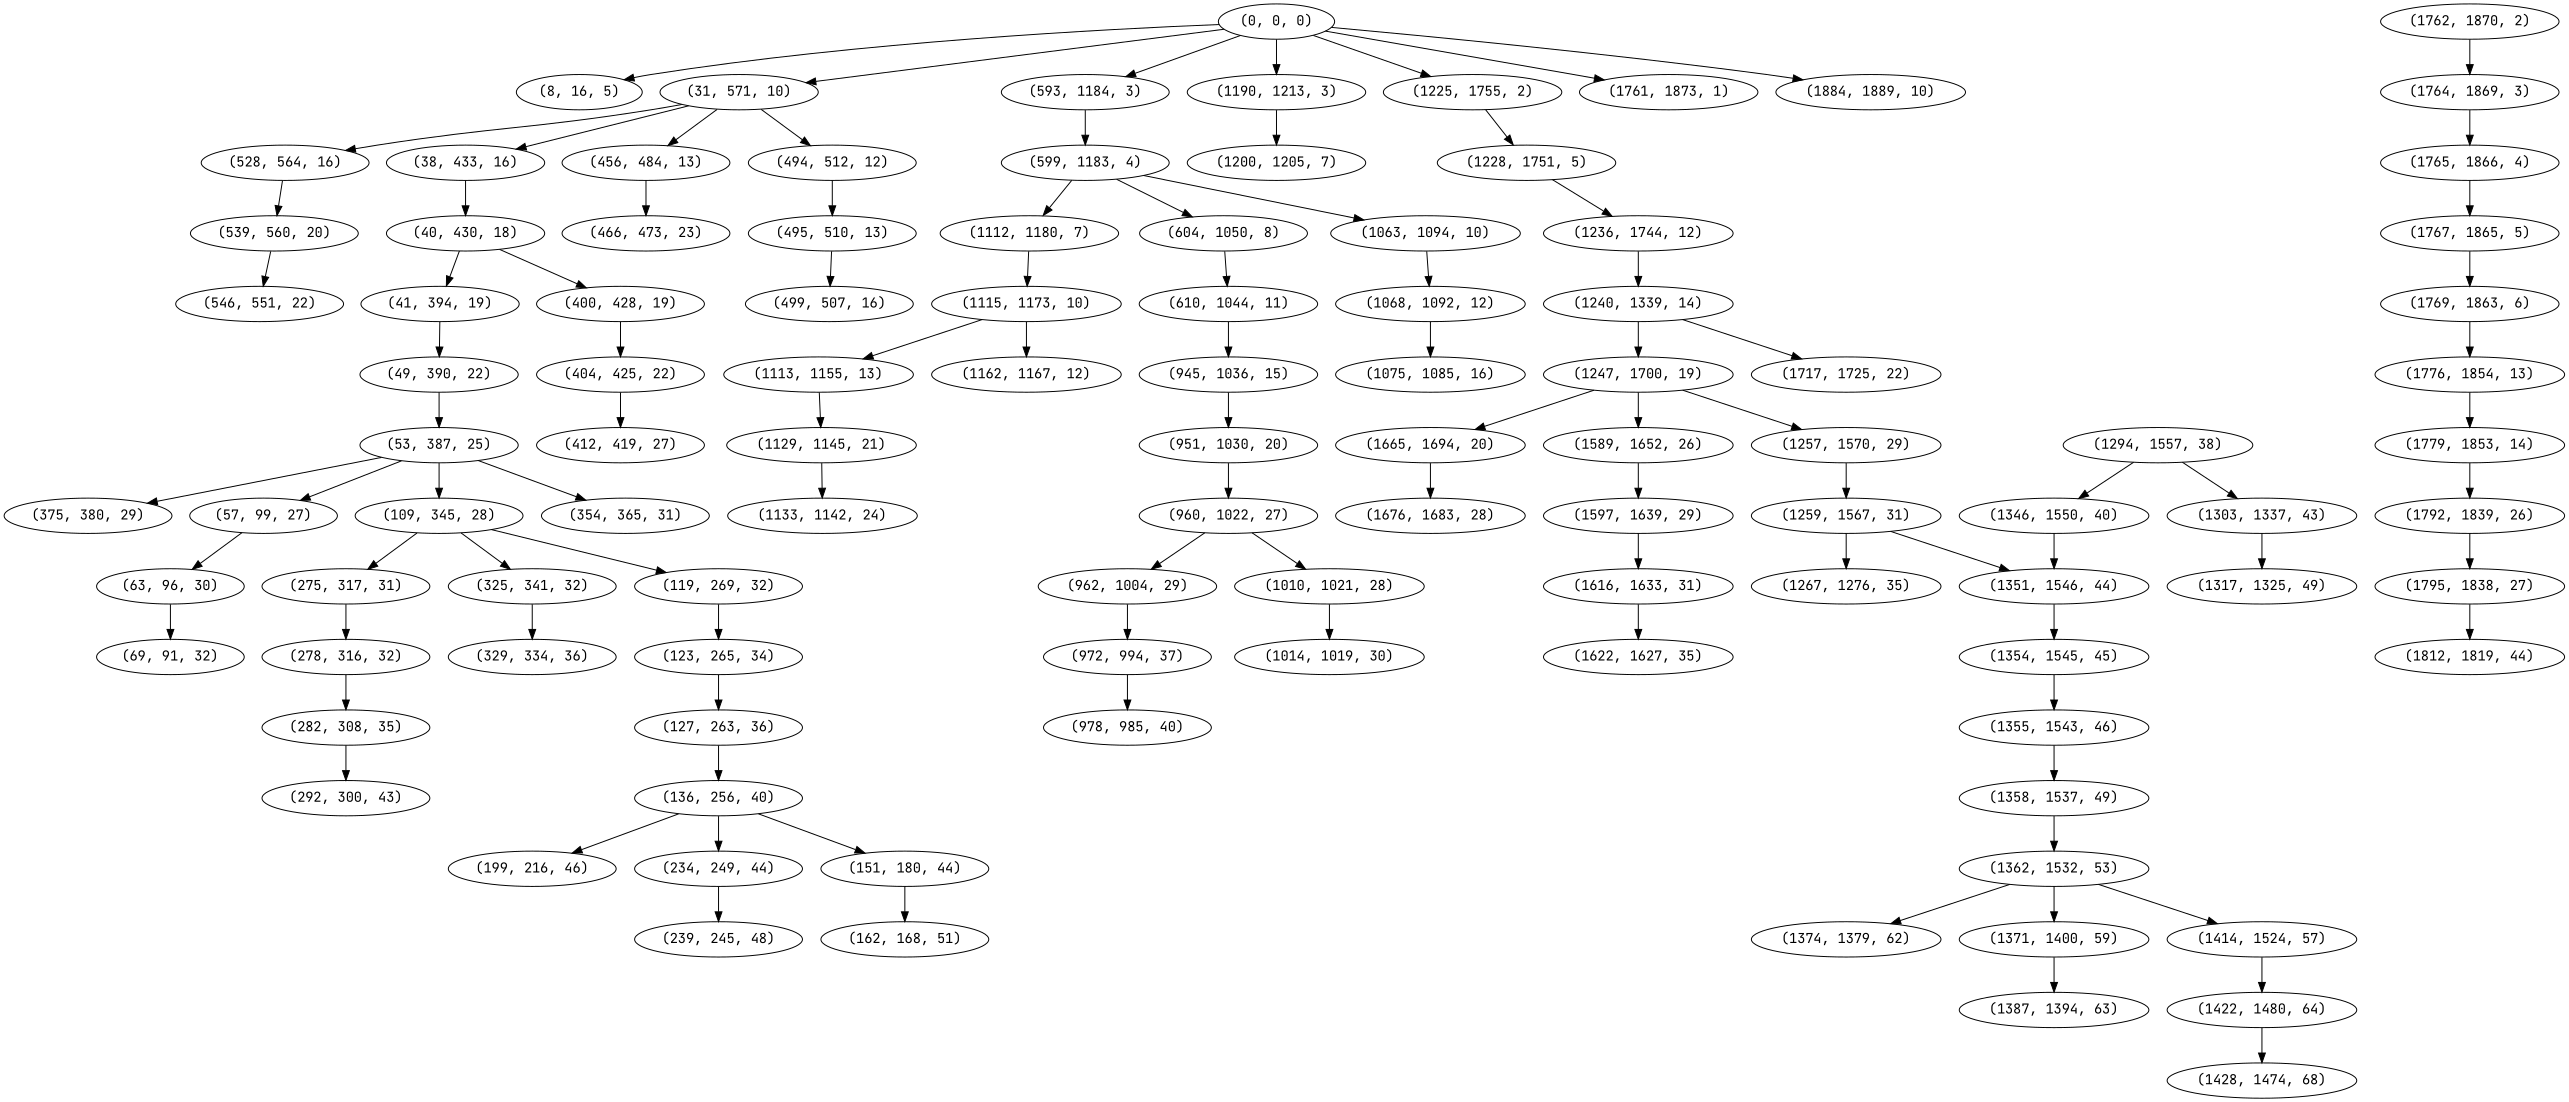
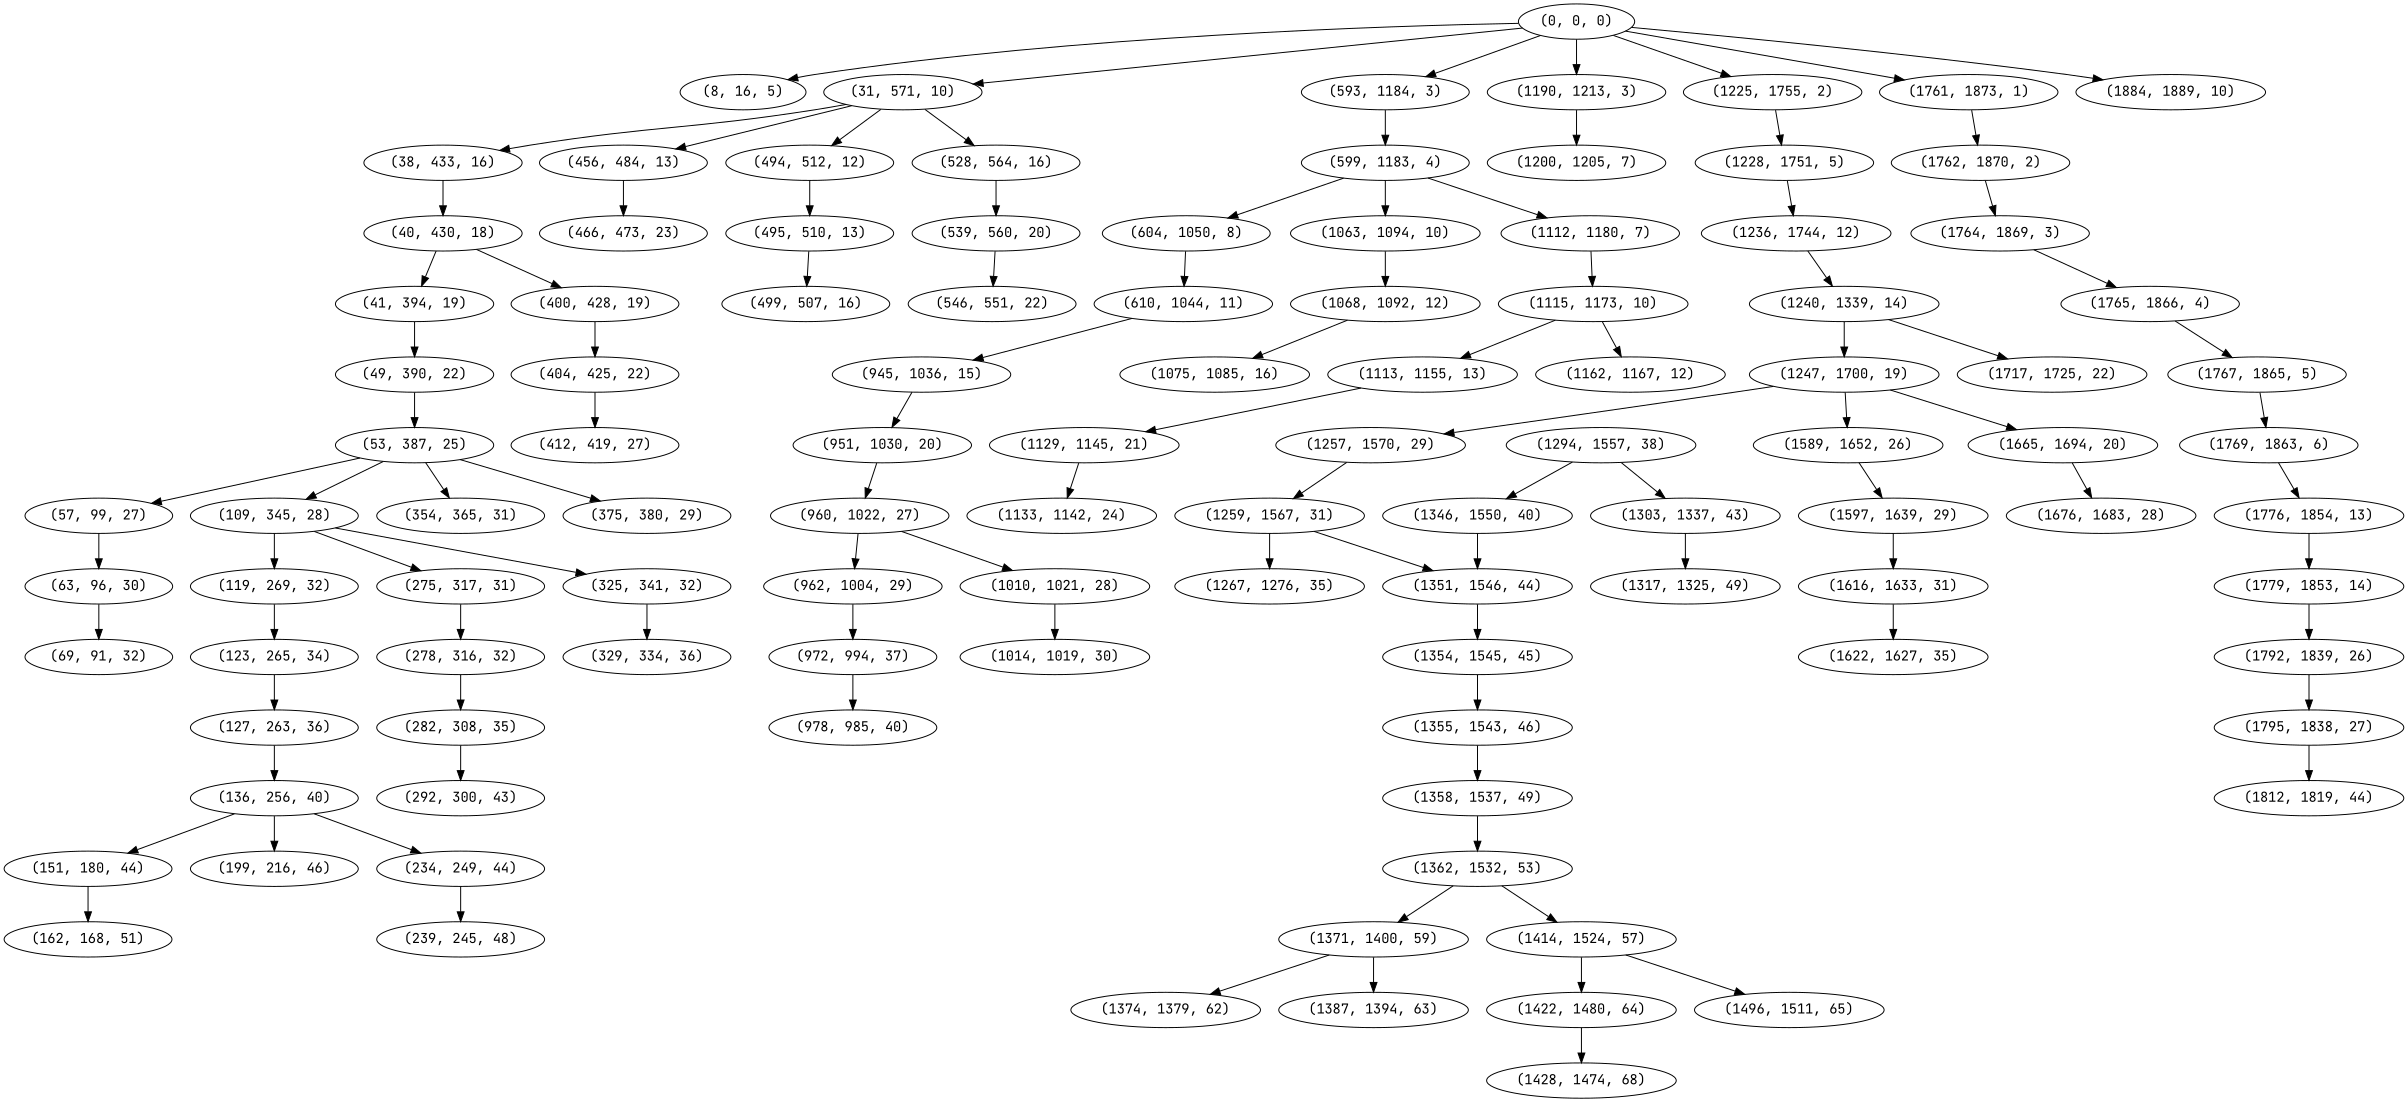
none -> (1974, 123)
(1955, 902) -> (1274, 973)
none -> (1789, 1010)
